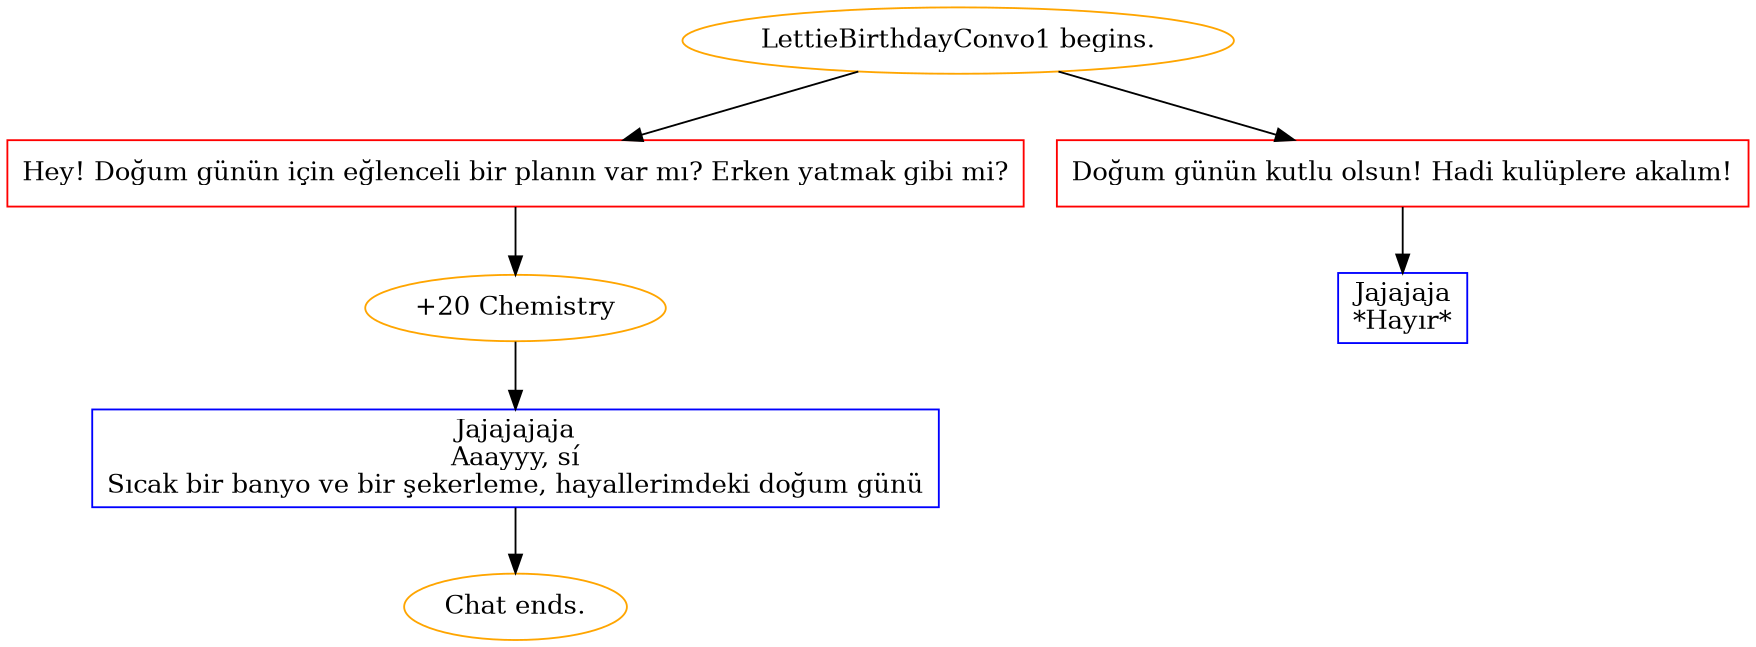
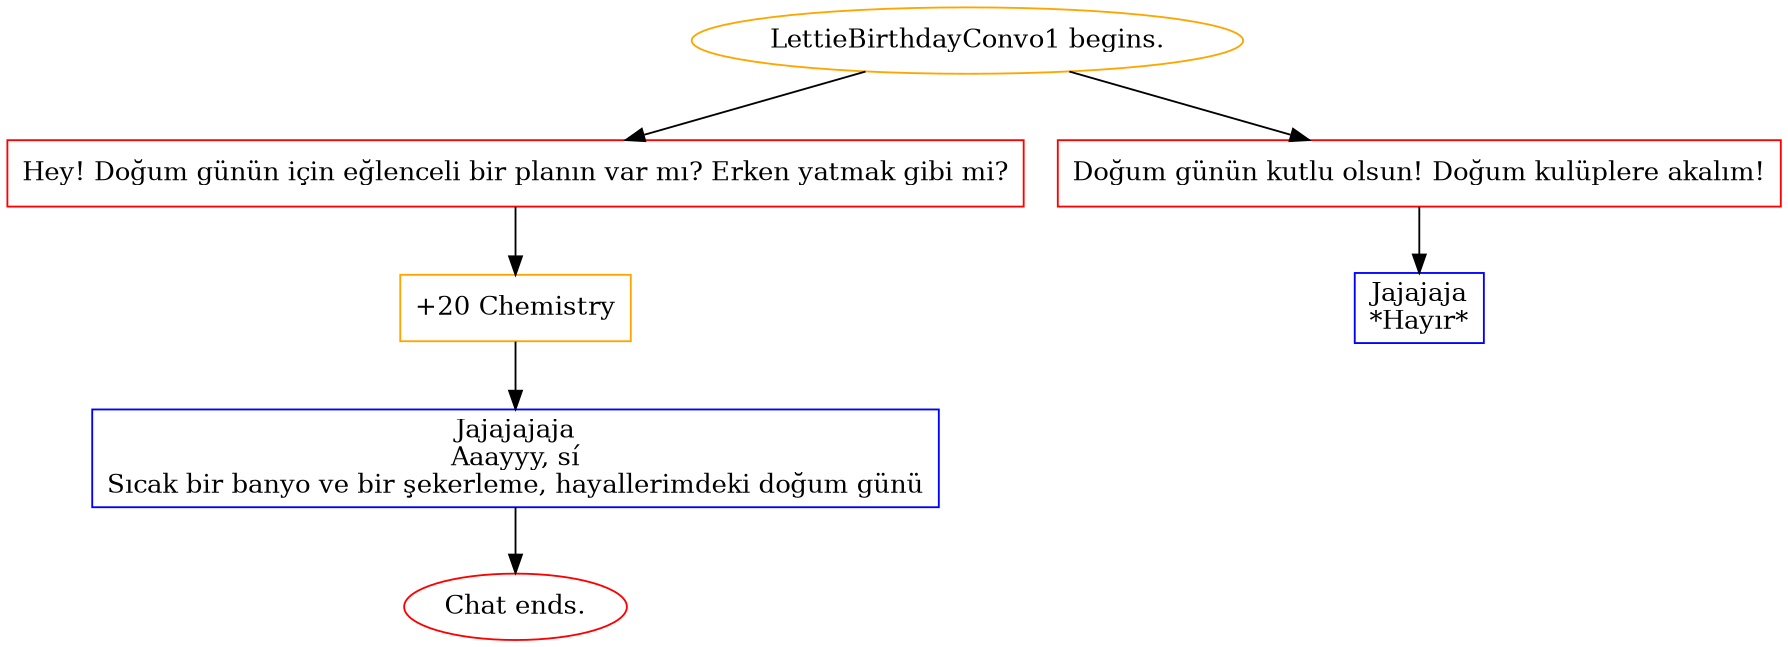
(1403, 173) -> (1419, 173)
(516, 308) -> (516, 308)
(516, 607) -> (516, 607)
